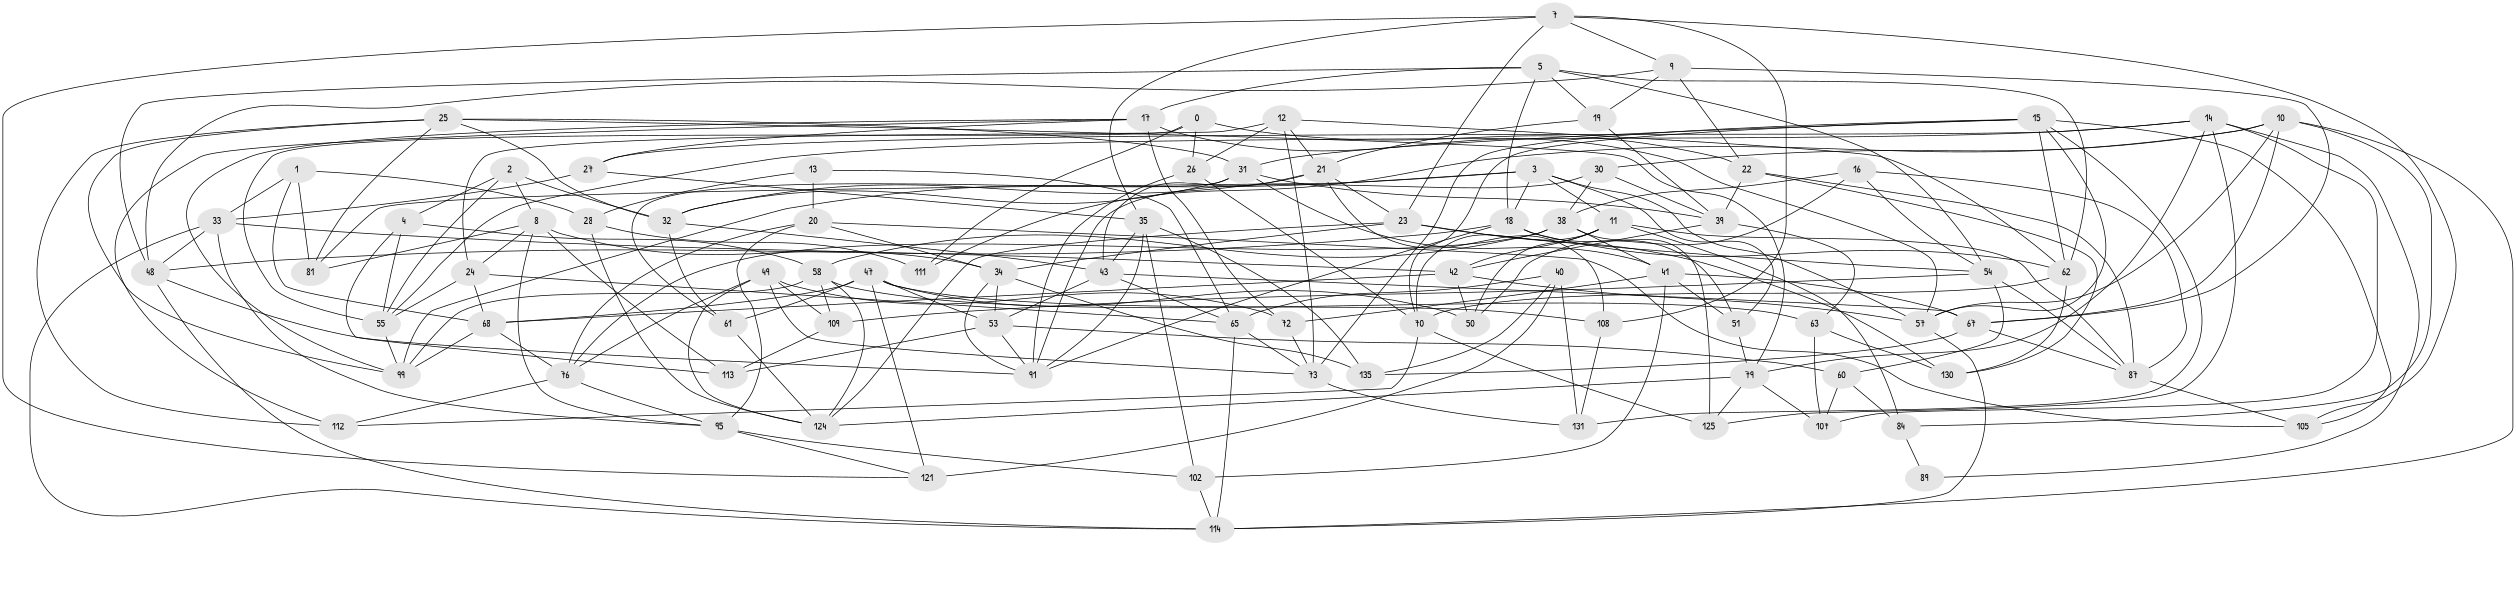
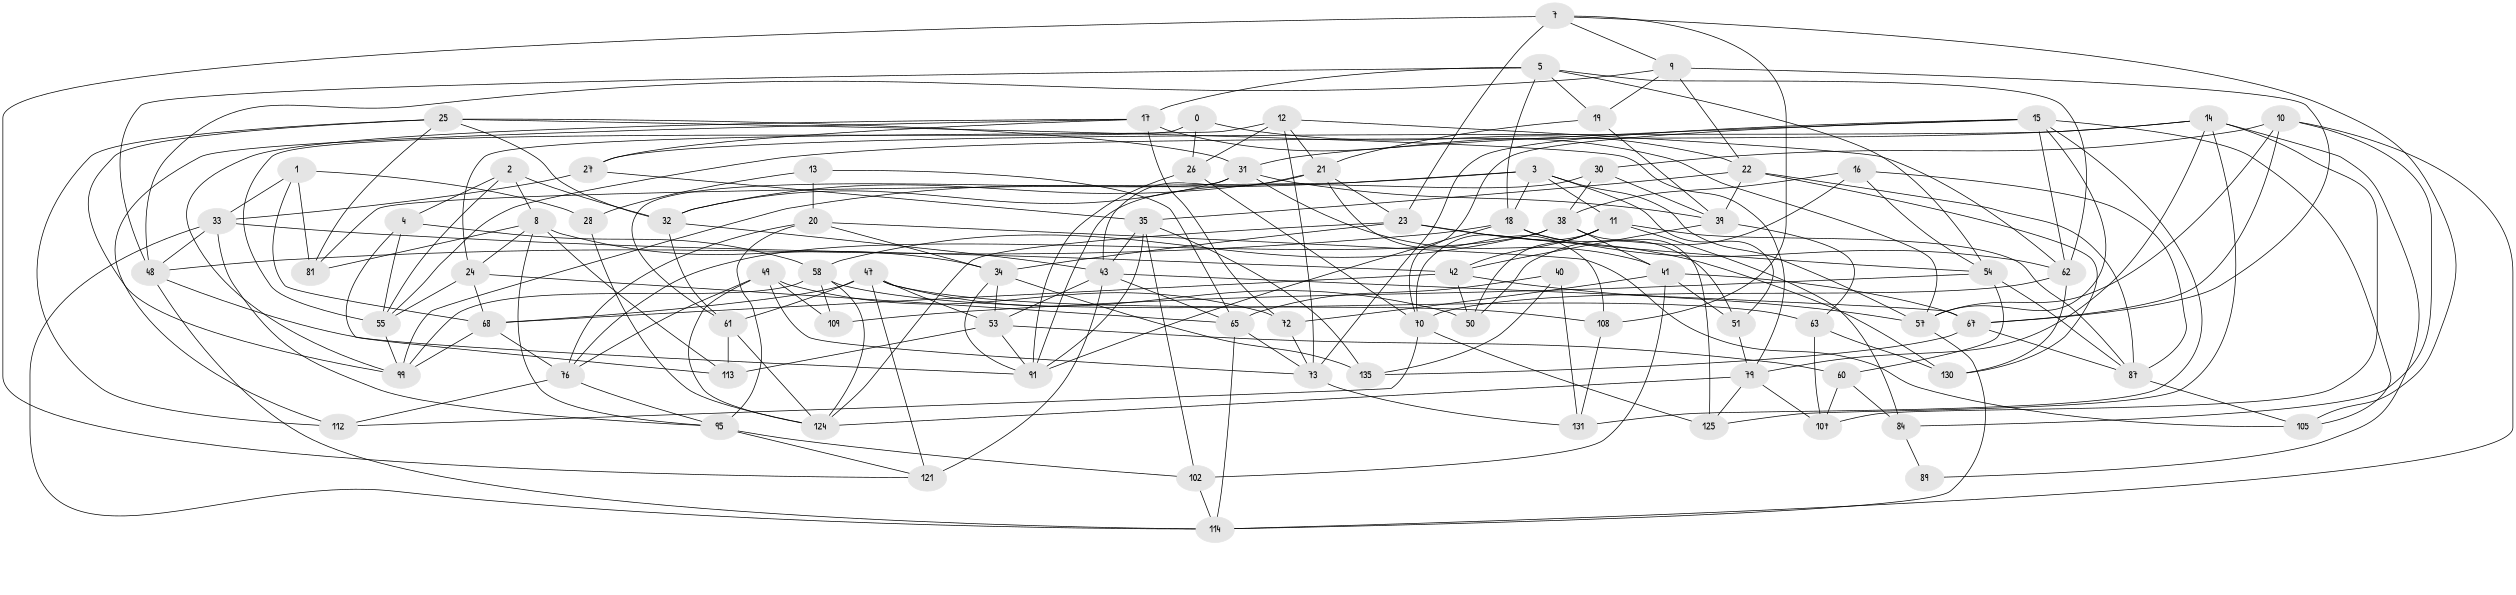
(1267, 48) -> (1403, 201)
(920, 273) -> none
(781, 350) -> (728, 350)
(1271, 425) -> (1053, 395)
